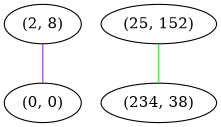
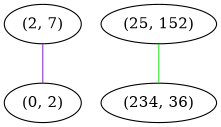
(43, 24) -> (43, 24)
(43, 103) -> (43, 103)
(159, 103) -> (159, 103)
